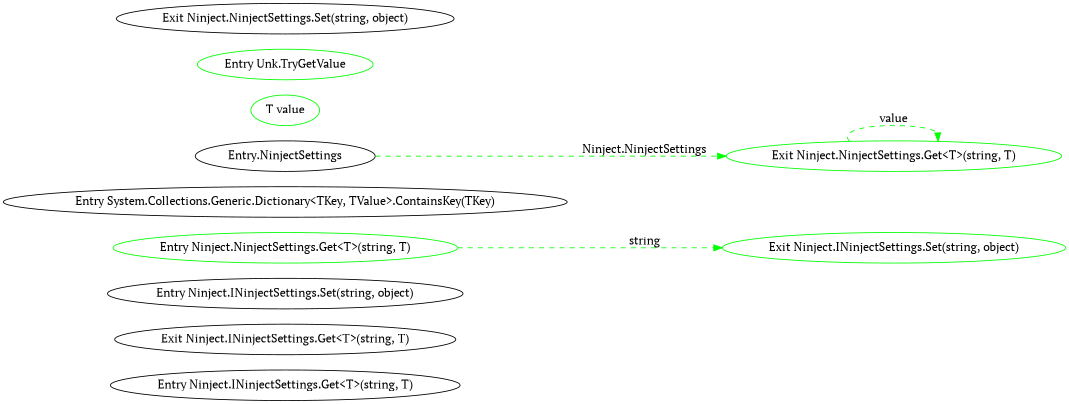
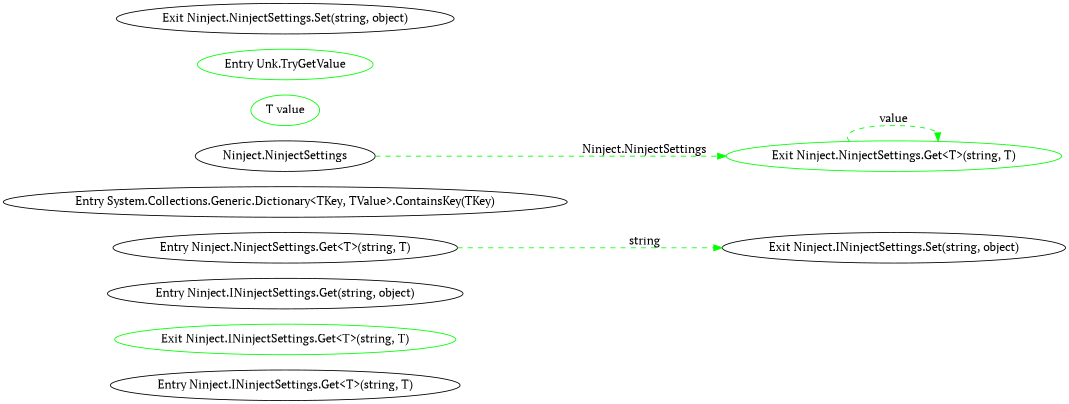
(285, 156) -> (285, 156)
(285, 248) -> (285, 248)
(894, 248) -> (894, 248)
(285, 294) -> (285, 294)
(285, 339) -> (285, 339)
